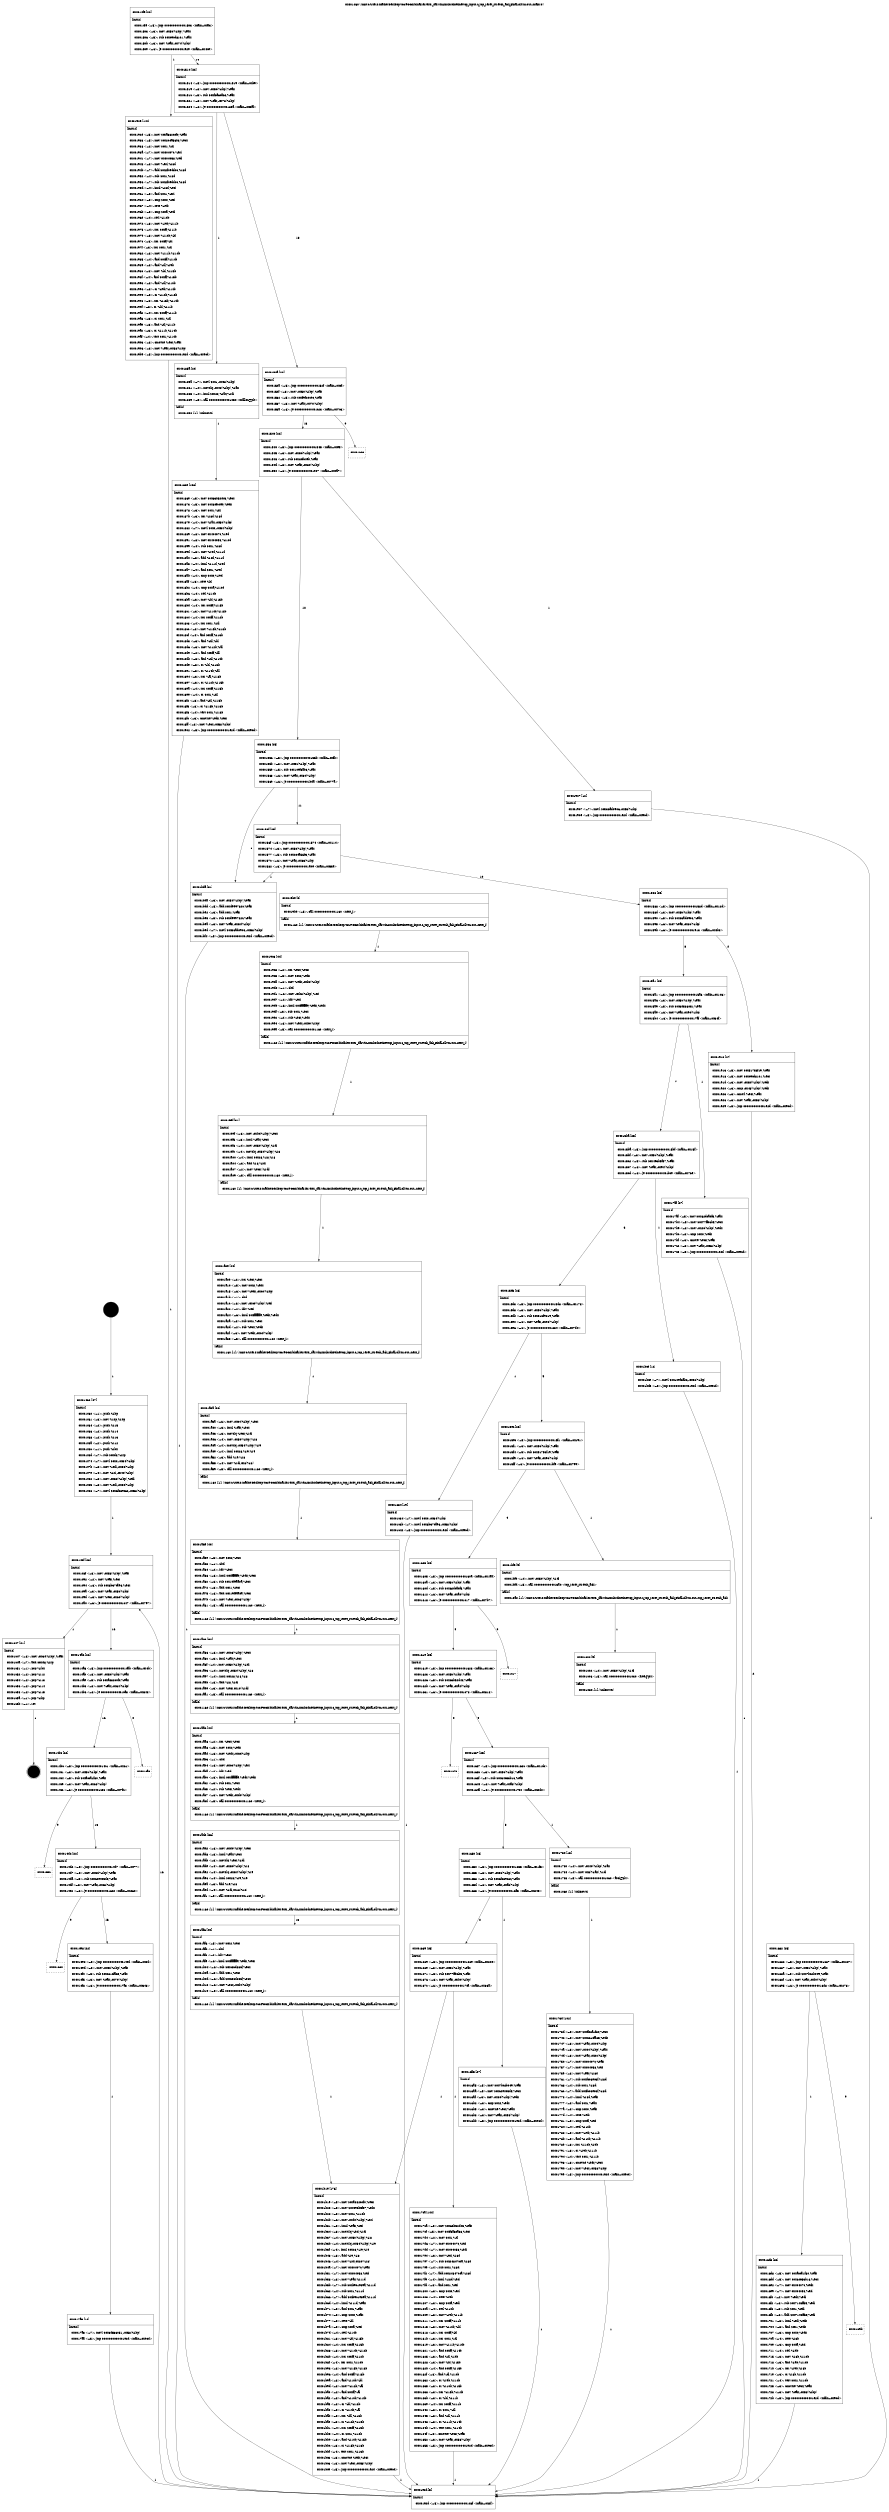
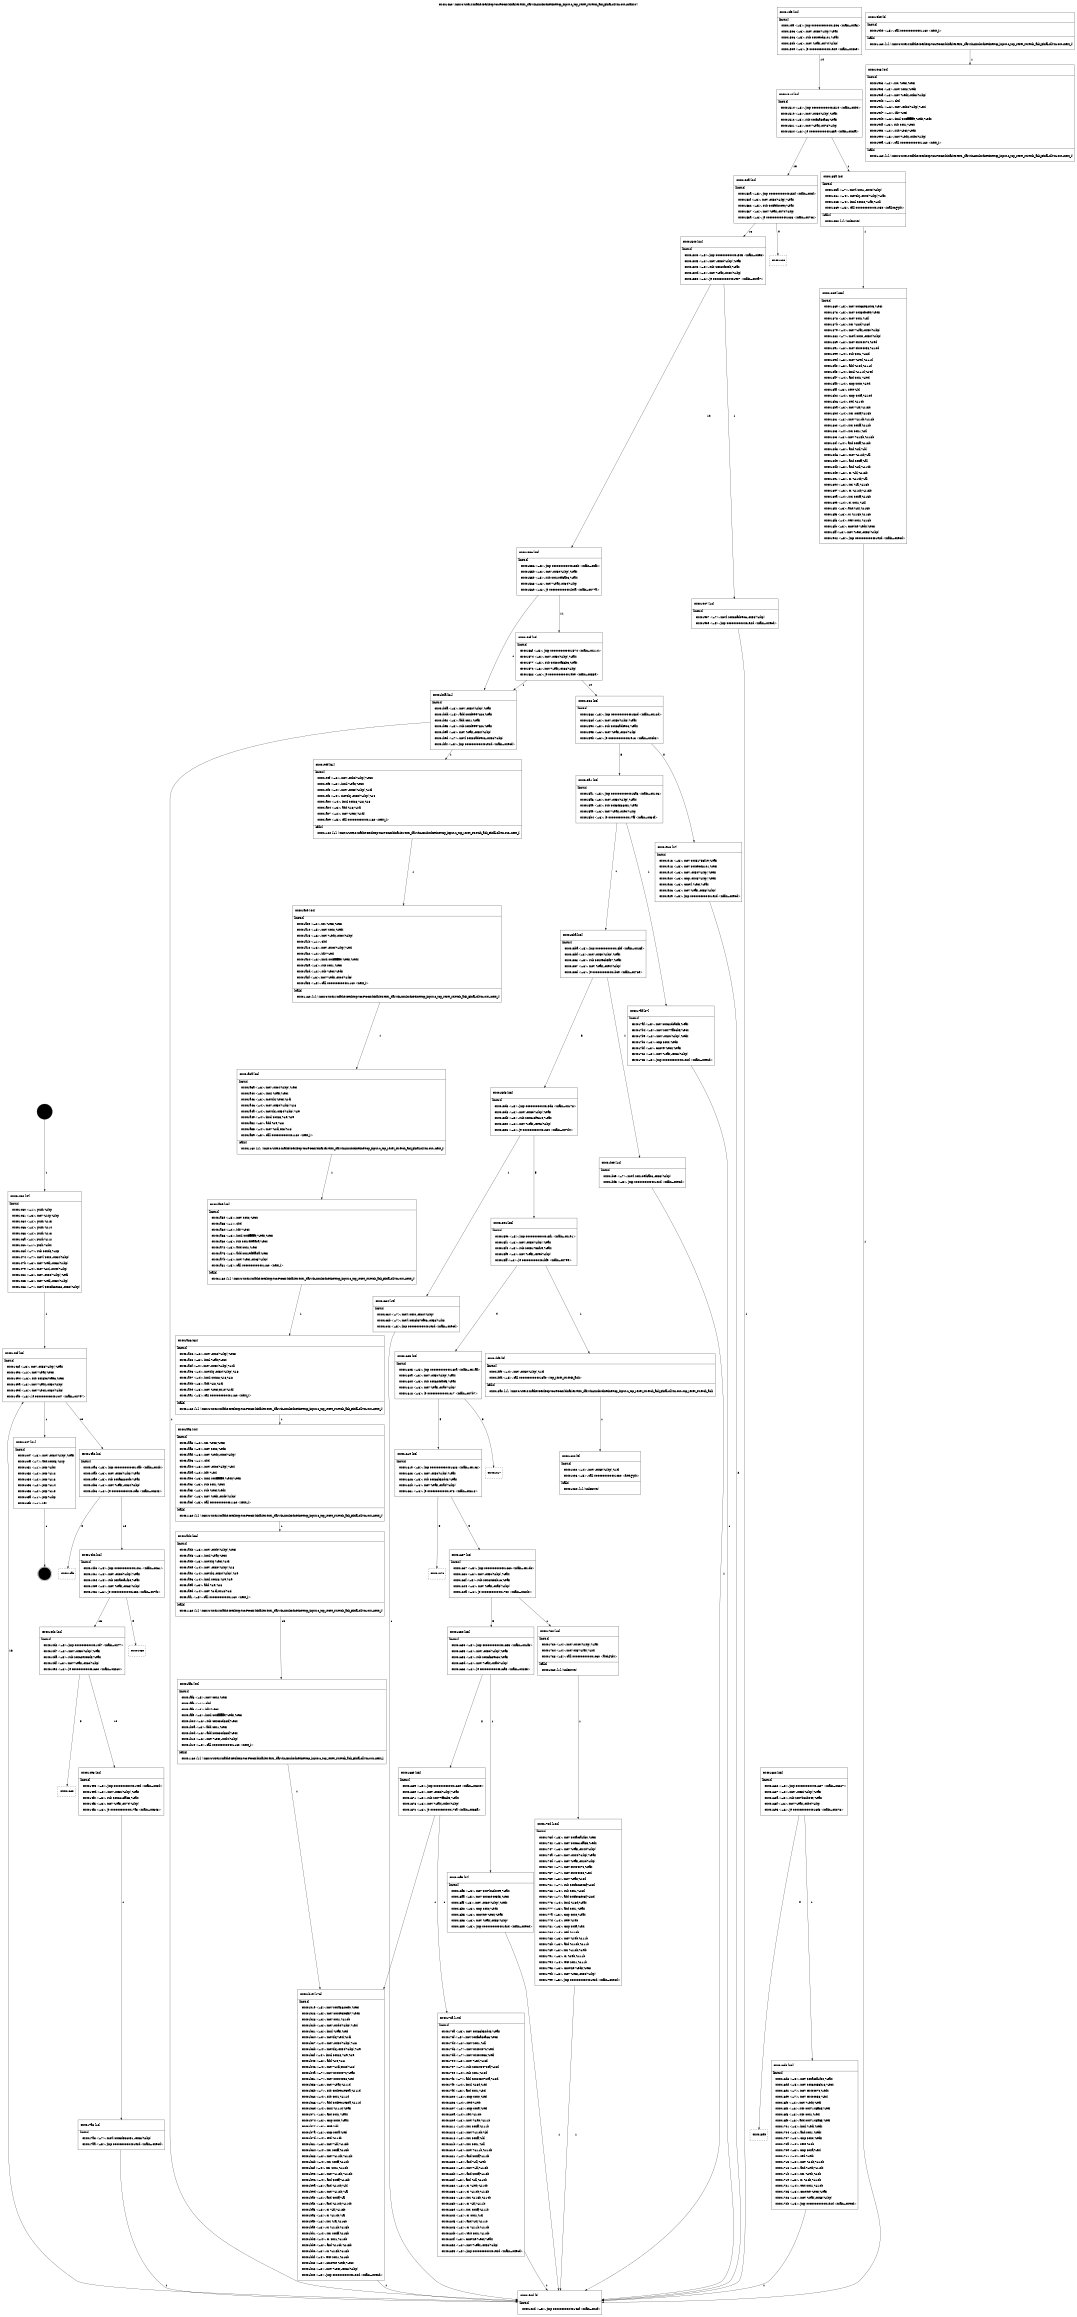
(169, 238) -> none
(342, 1081) -> (449, 754)
